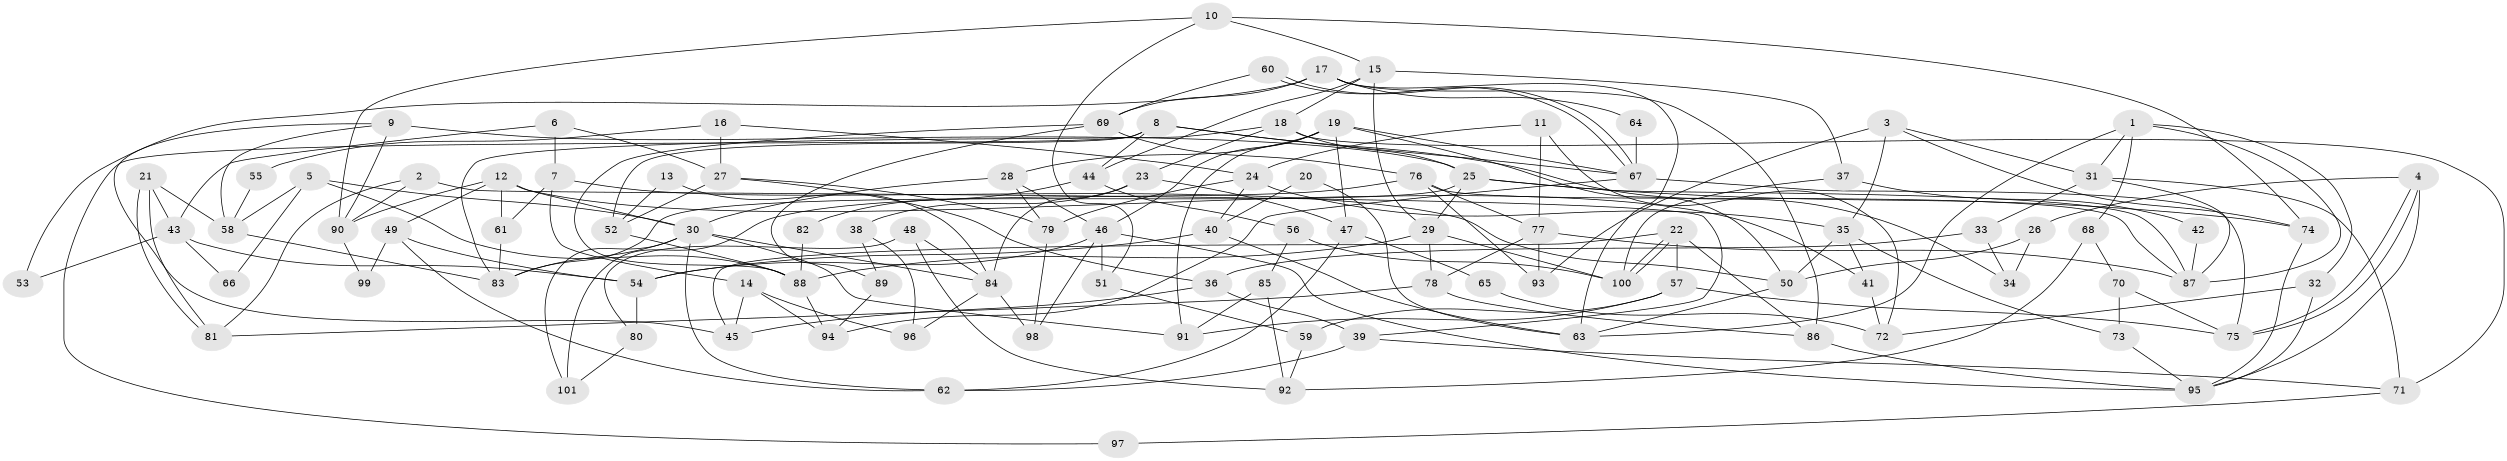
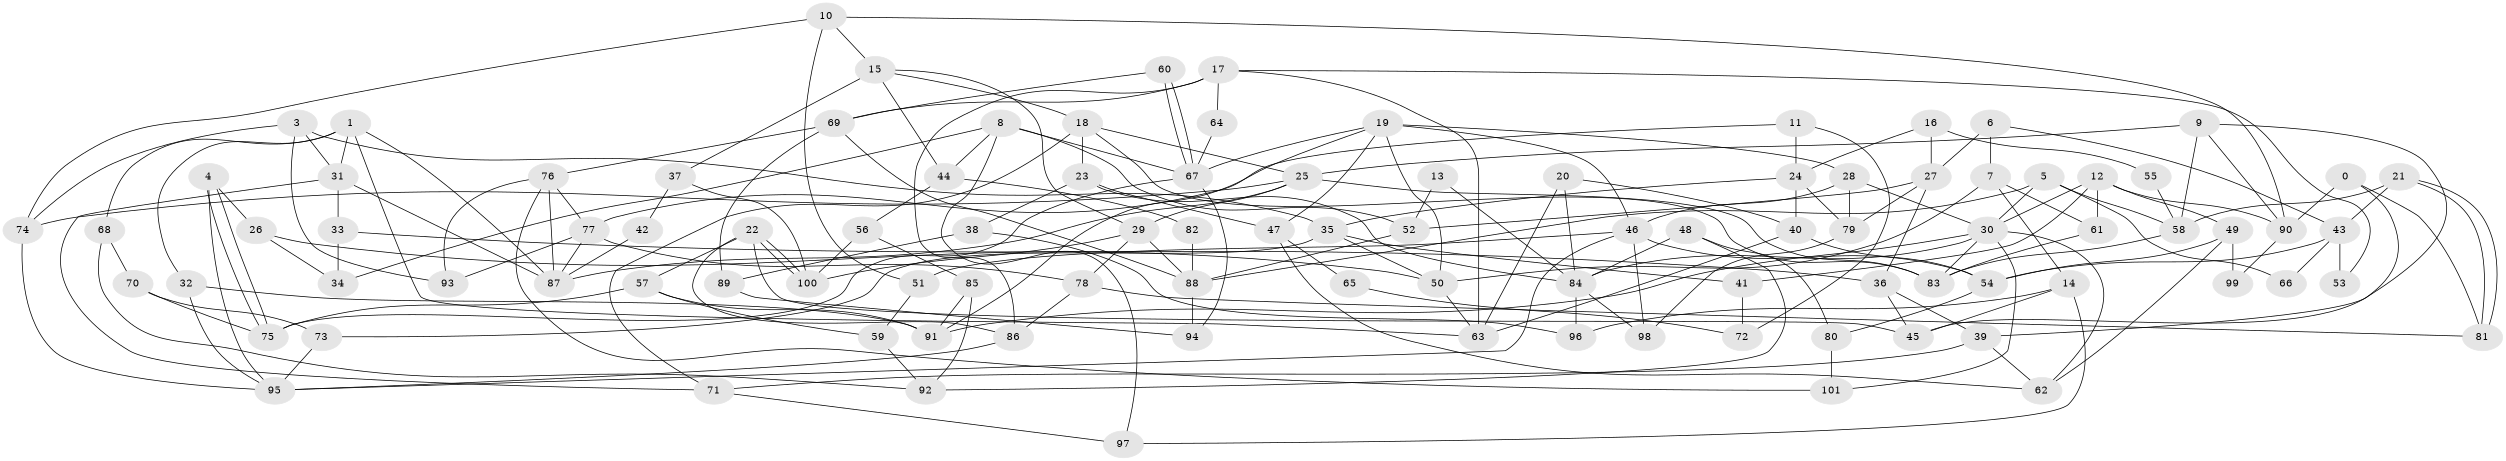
(420, 177) -> (2346, 177)
none -> (1570, 230)
(788, 311) -> (1663, 436)
(2099, 311) -> (580, 302)
